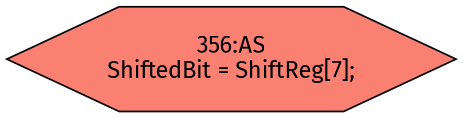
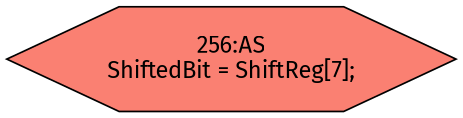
(231, 59) -> (231, 59)
